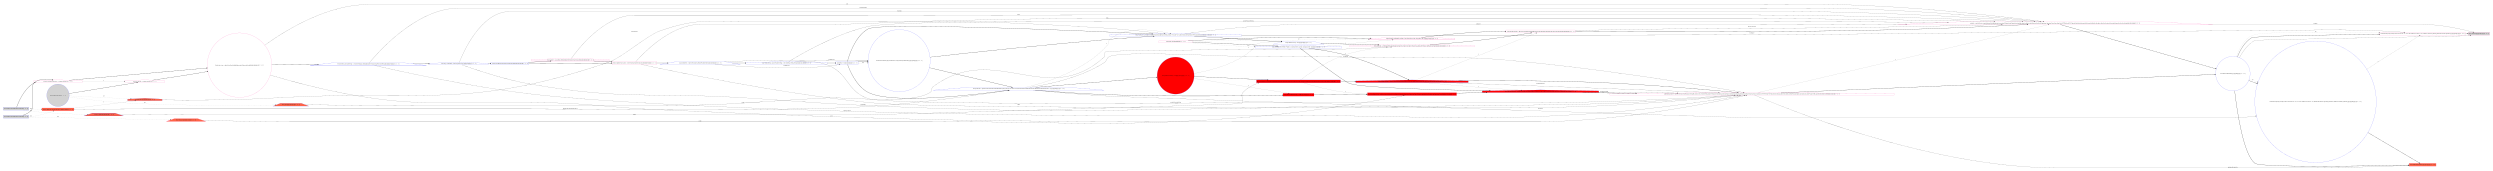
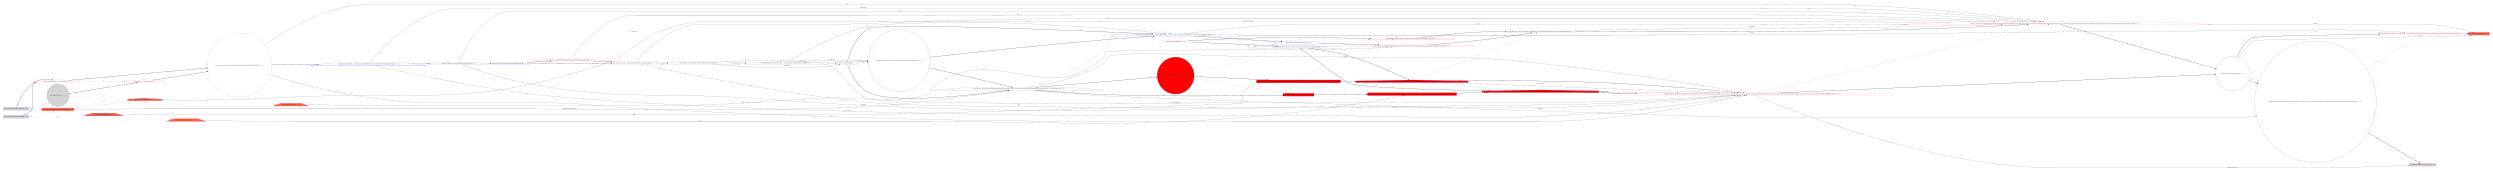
(2479, 34) -> (2479, 34)
(2423, 165) -> (2423, 165)
(2293, 166) -> none
